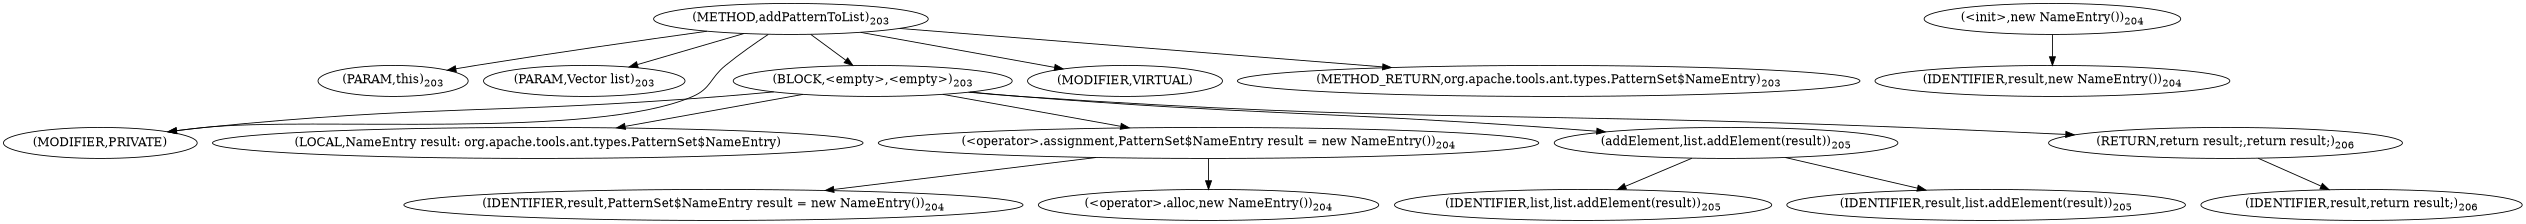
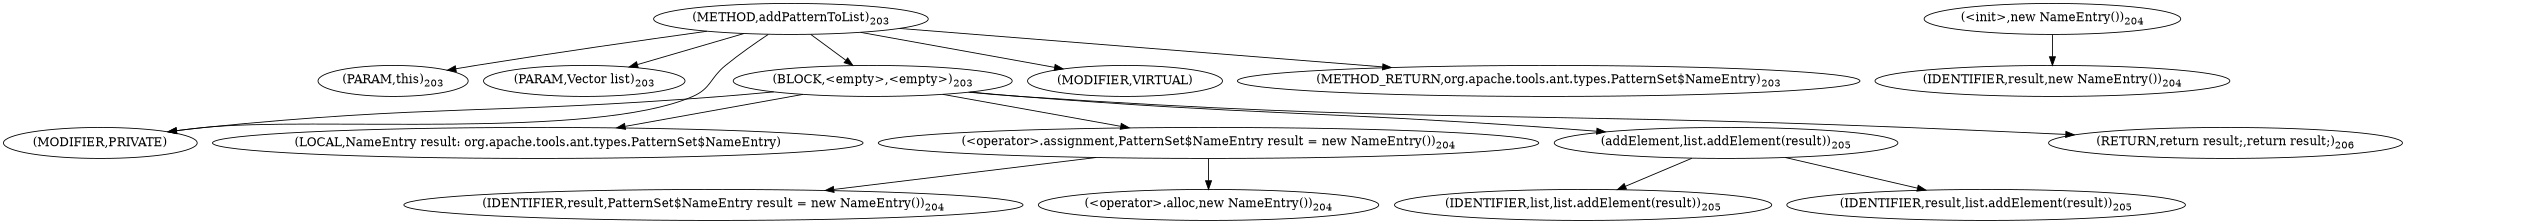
(2362, 205) -> none
